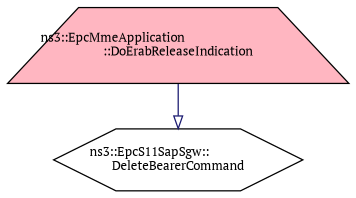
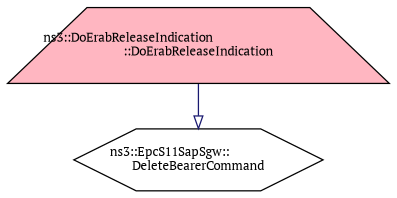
(178, 46) -> (198, 46)
